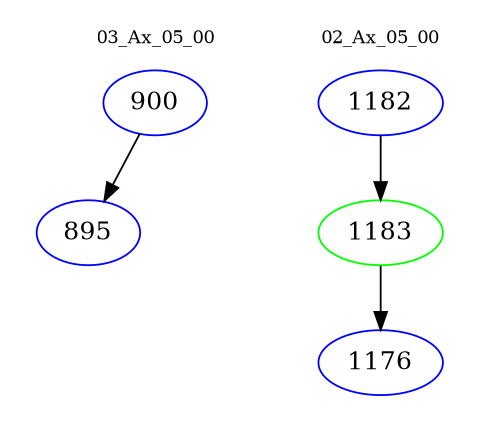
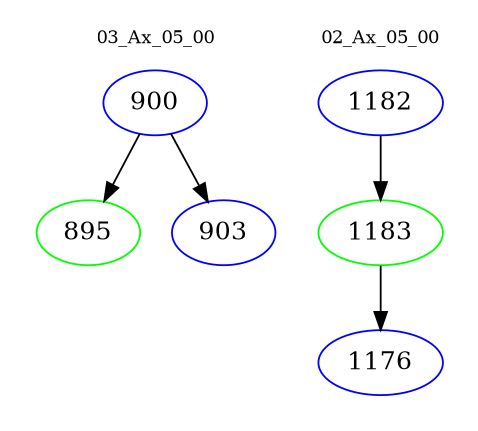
(88, 233) -> (88, 233)
none -> (224, 233)
